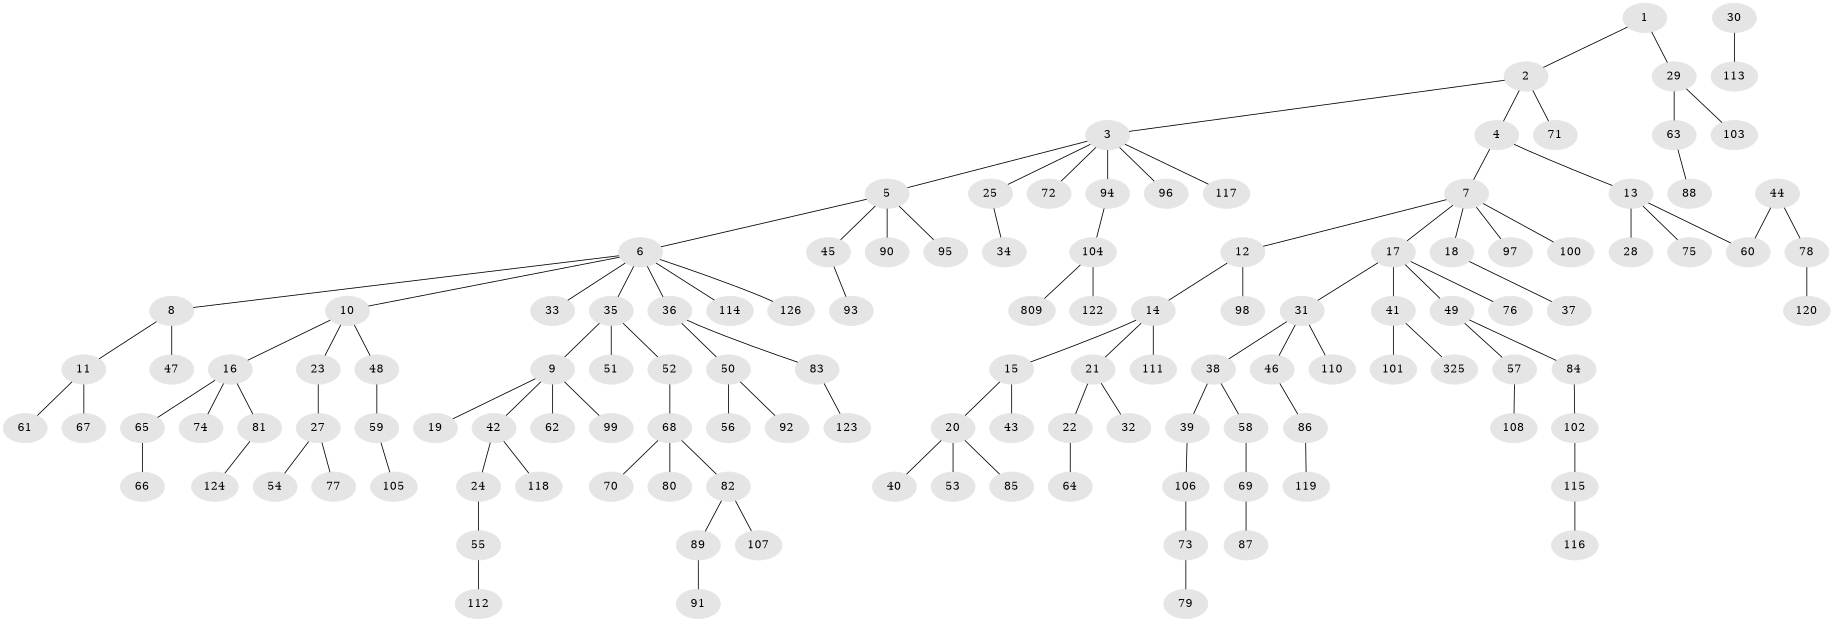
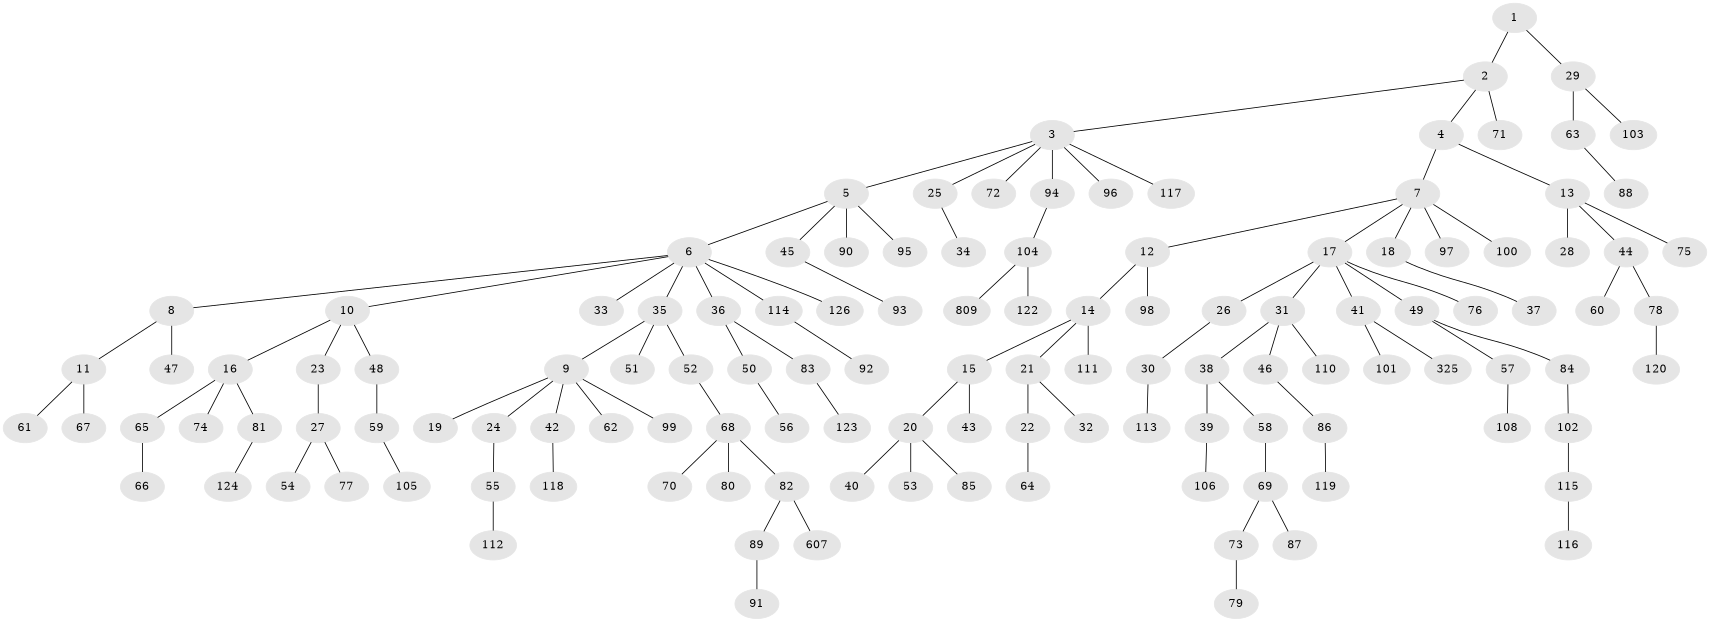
(1690, 223) -> (1597, 223)
none -> (1224, 311)
(758, 399) -> (823, 340)
(486, 457) -> (530, 399)
(1186, 516) -> (1251, 516)
(759, 545) -> (817, 545)
